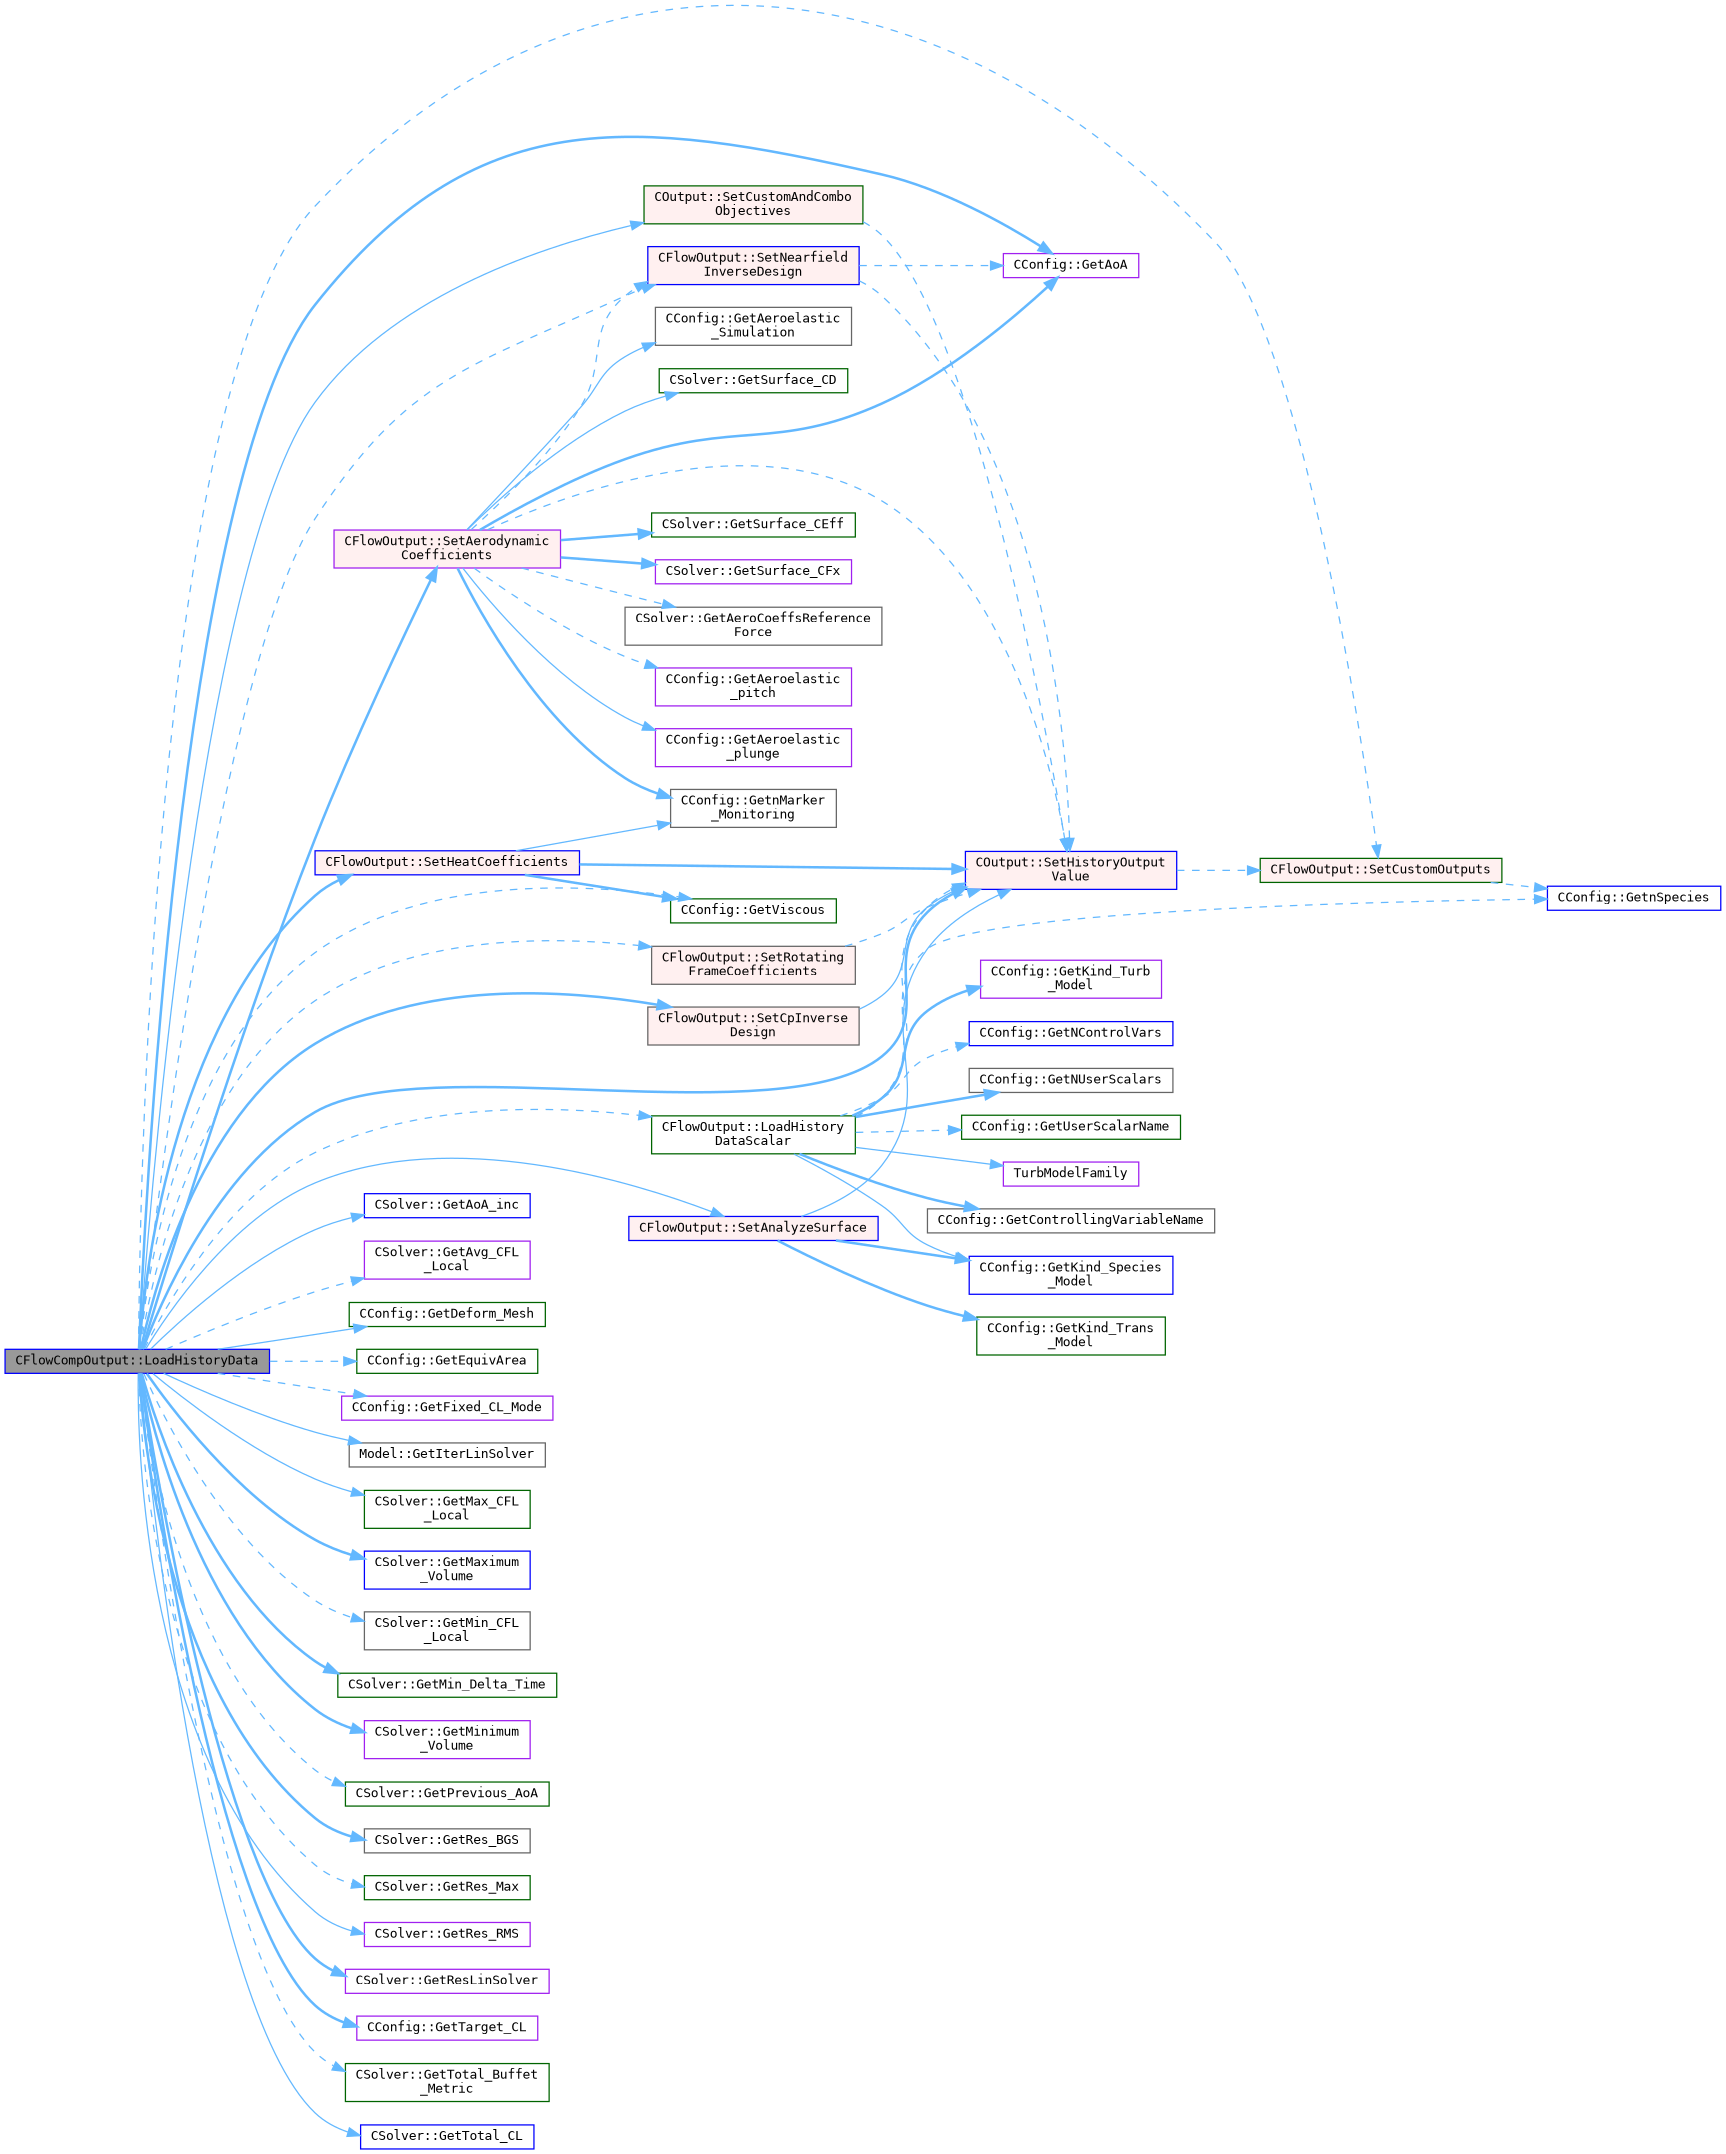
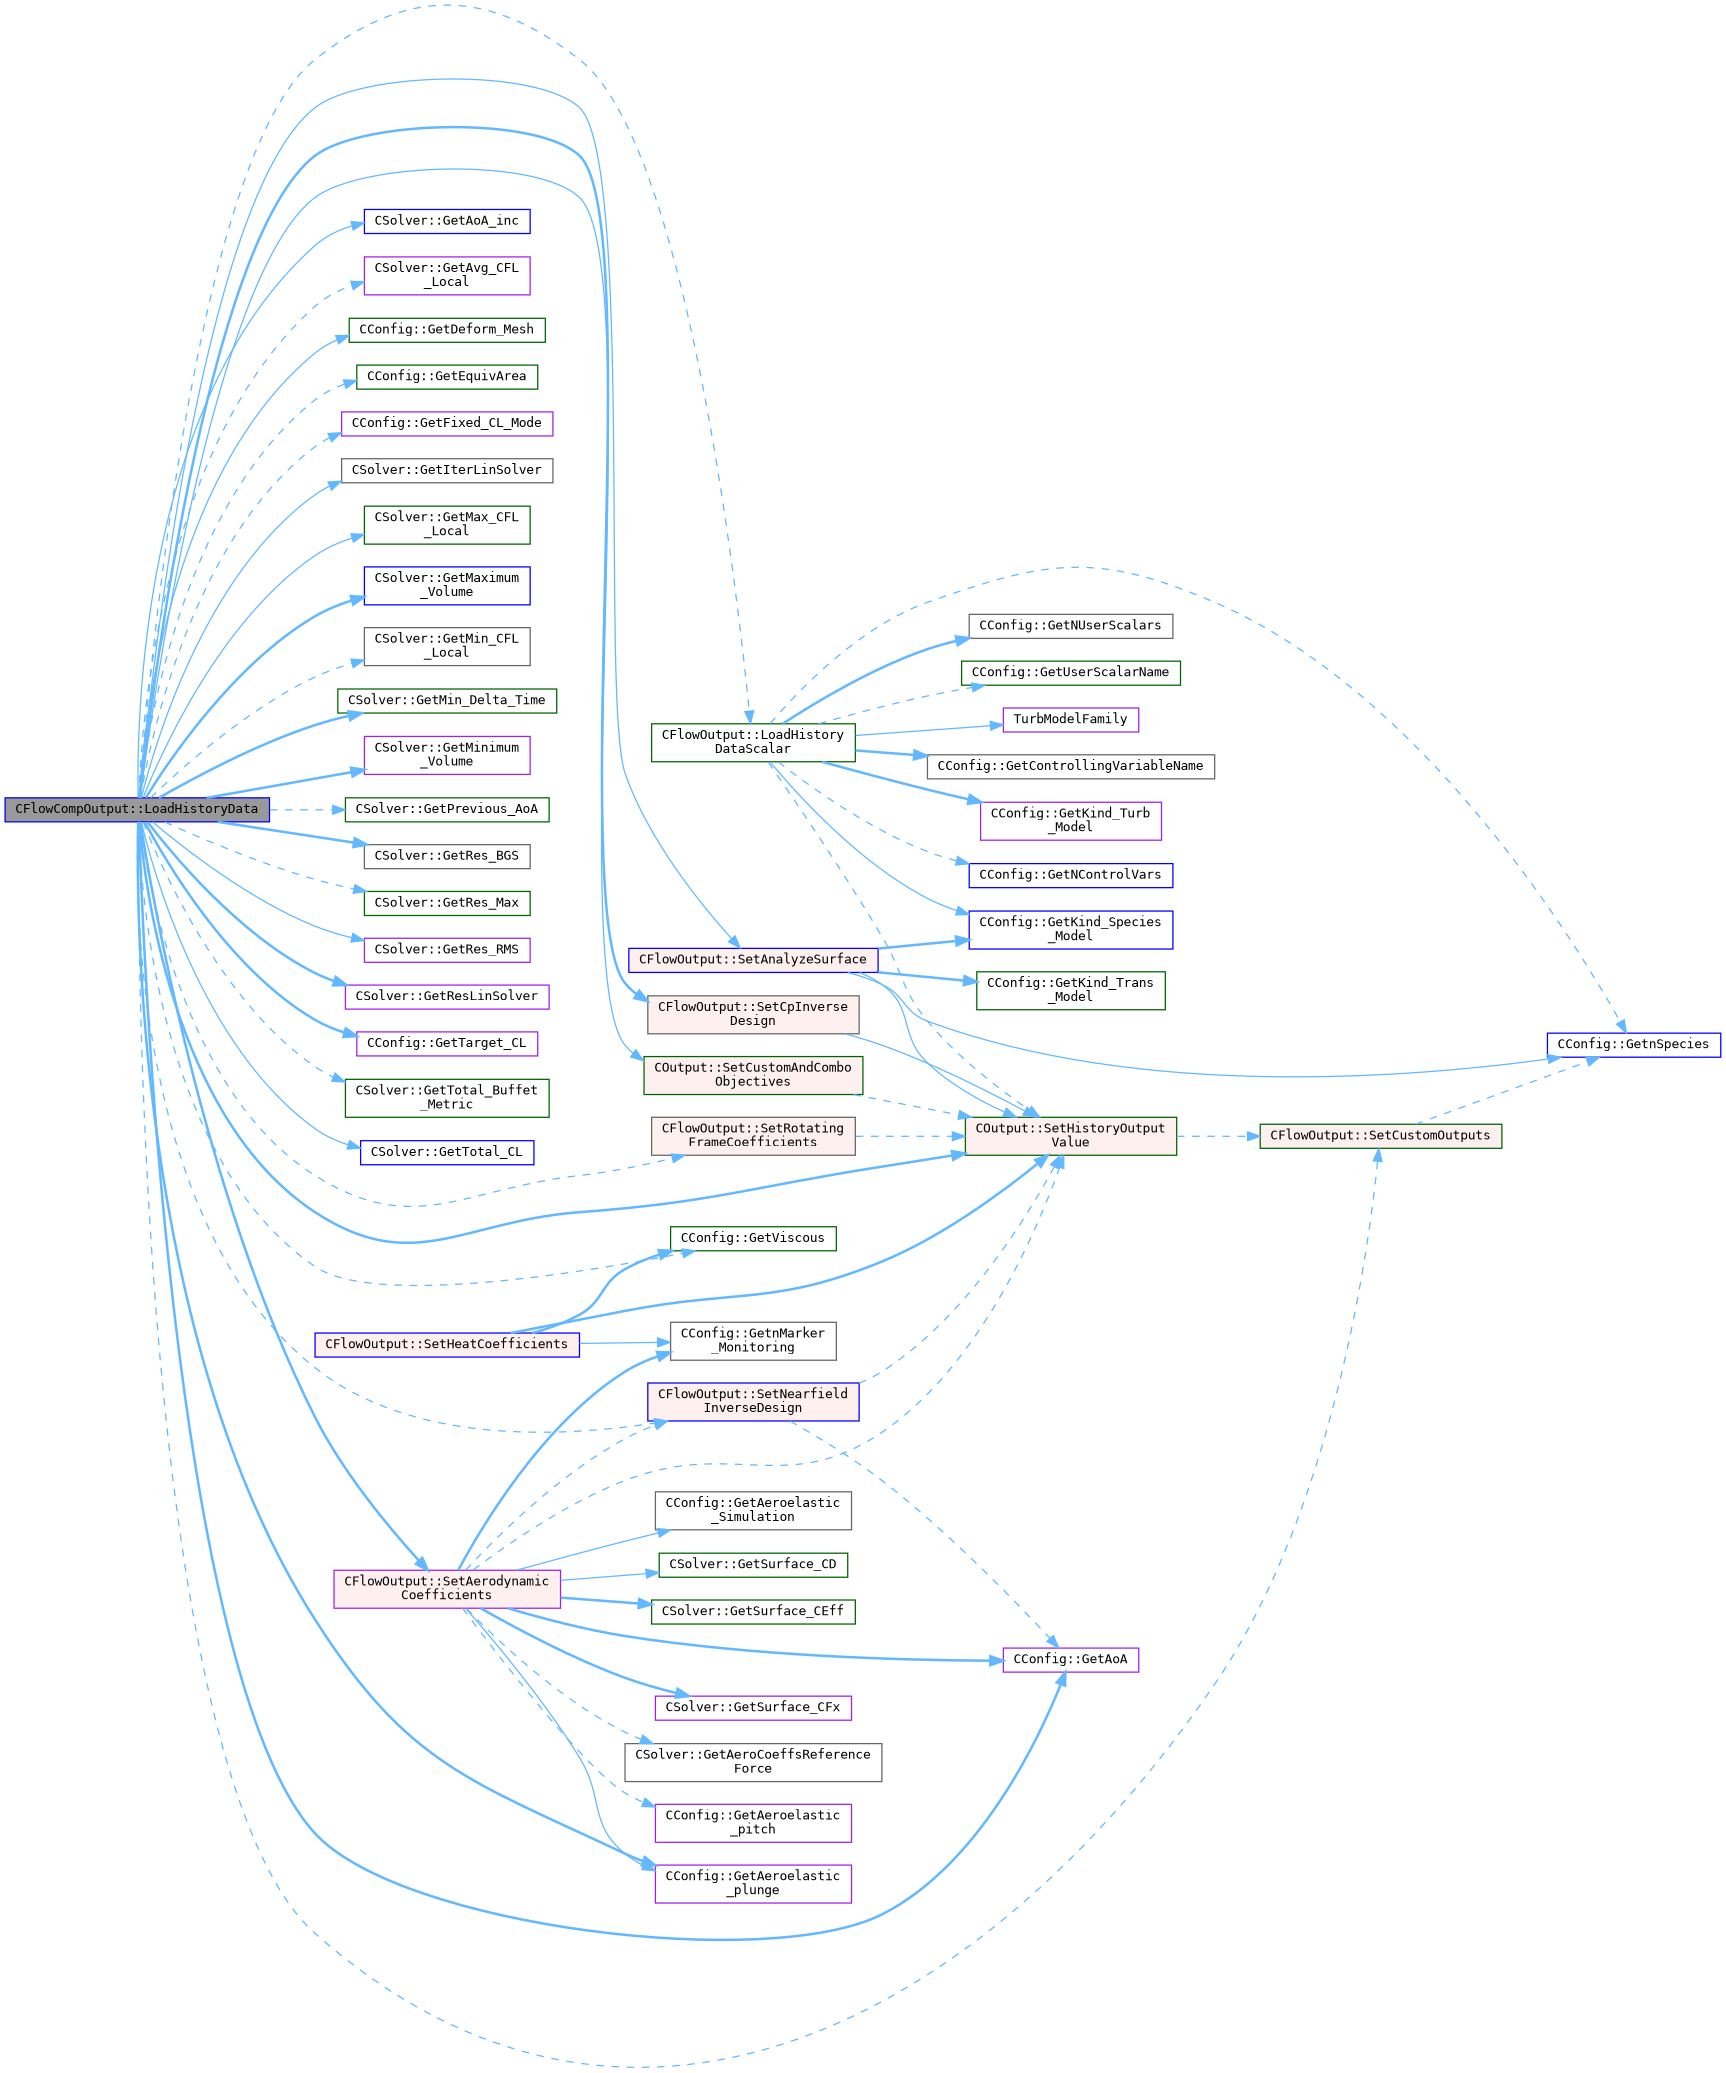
(1071, 870) -> (1071, 1136)
none -> (1188, 1073)
(192, 1092) -> (228, 1434)
(447, 1455) -> (447, 471)
